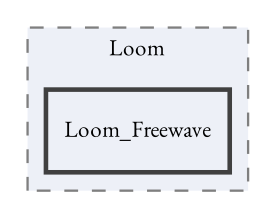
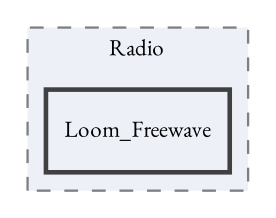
(138, 49) -> (138, 49)
